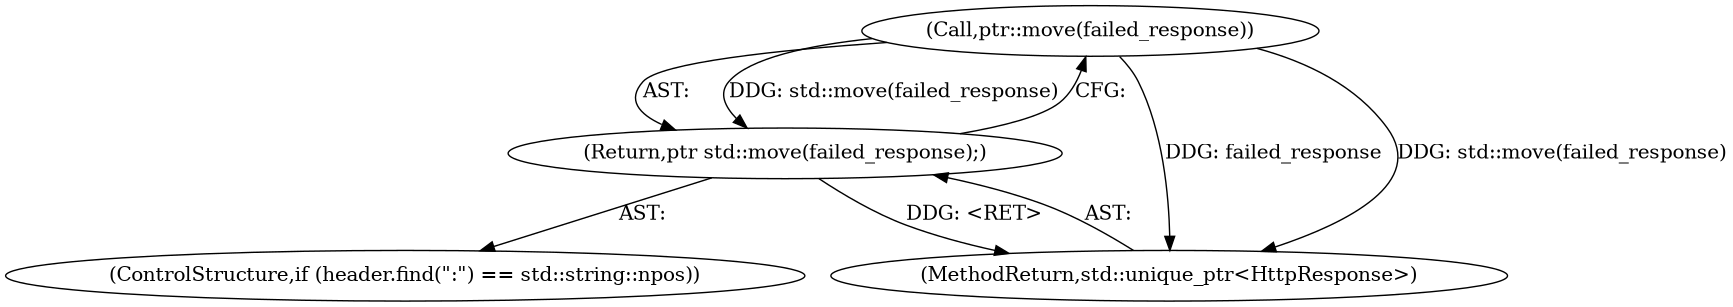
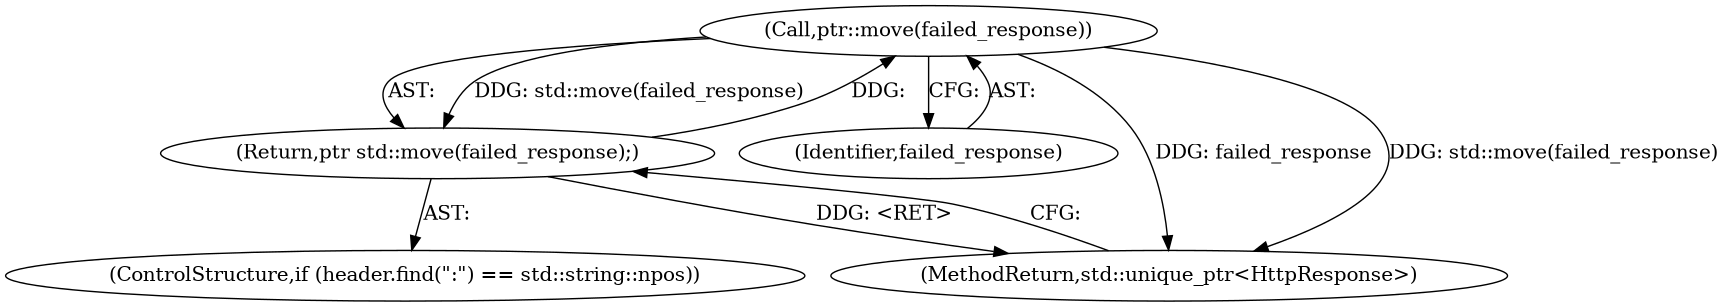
(1104, 92) -> (881, 92)
none -> (929, 153)
(1112, 215) -> (1059, 215)
